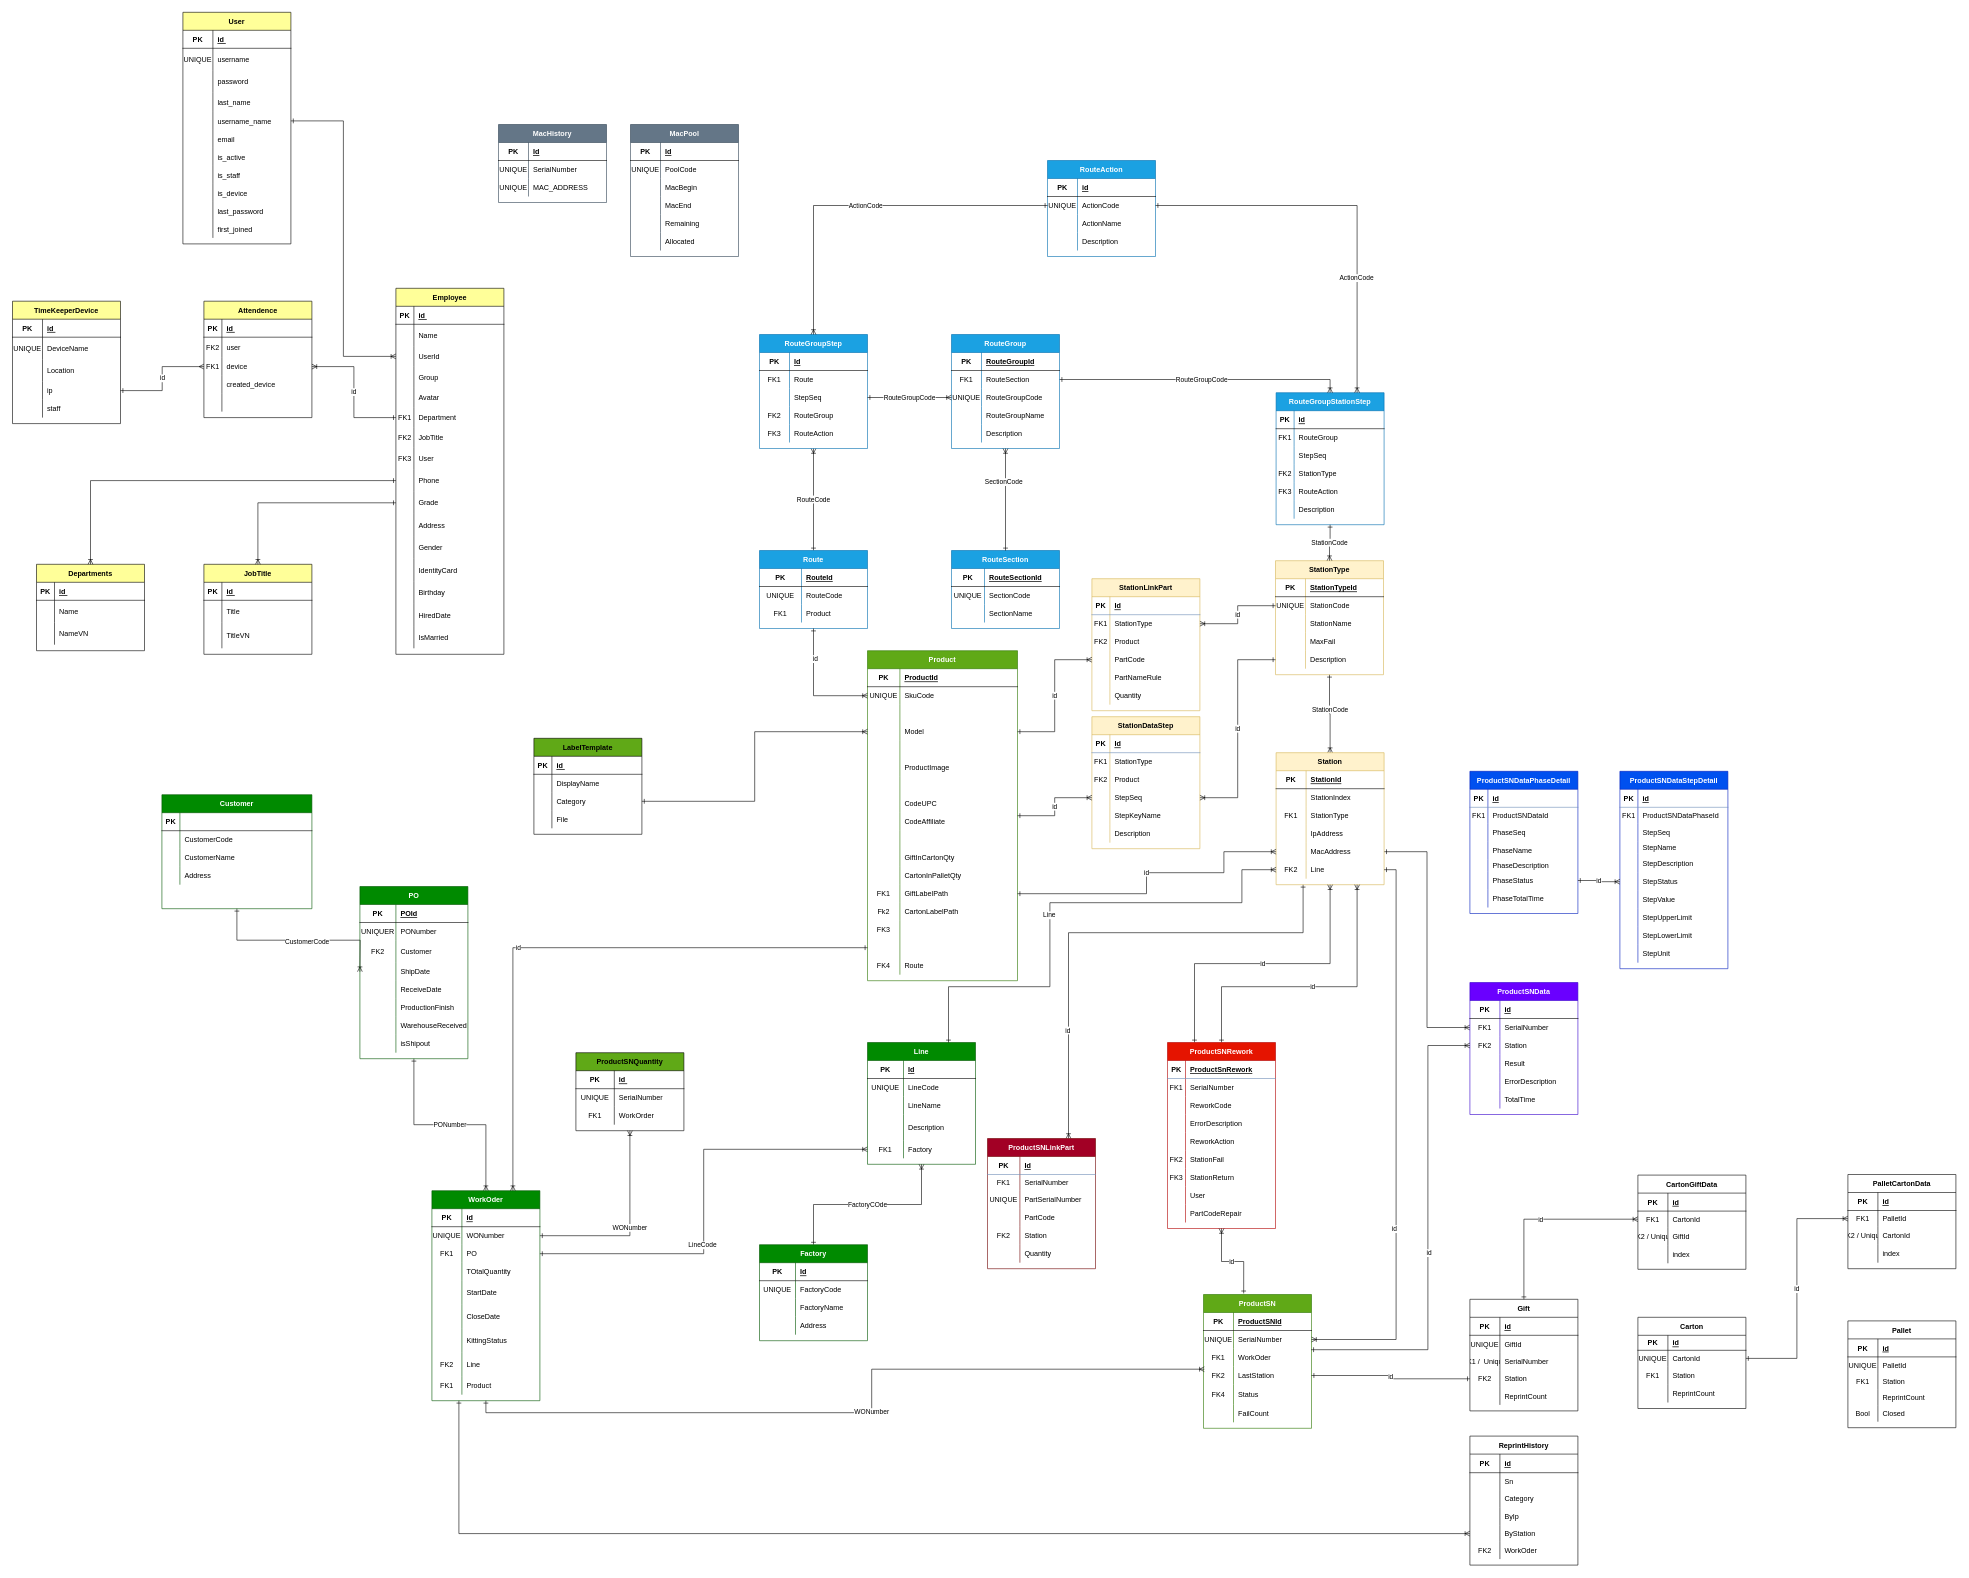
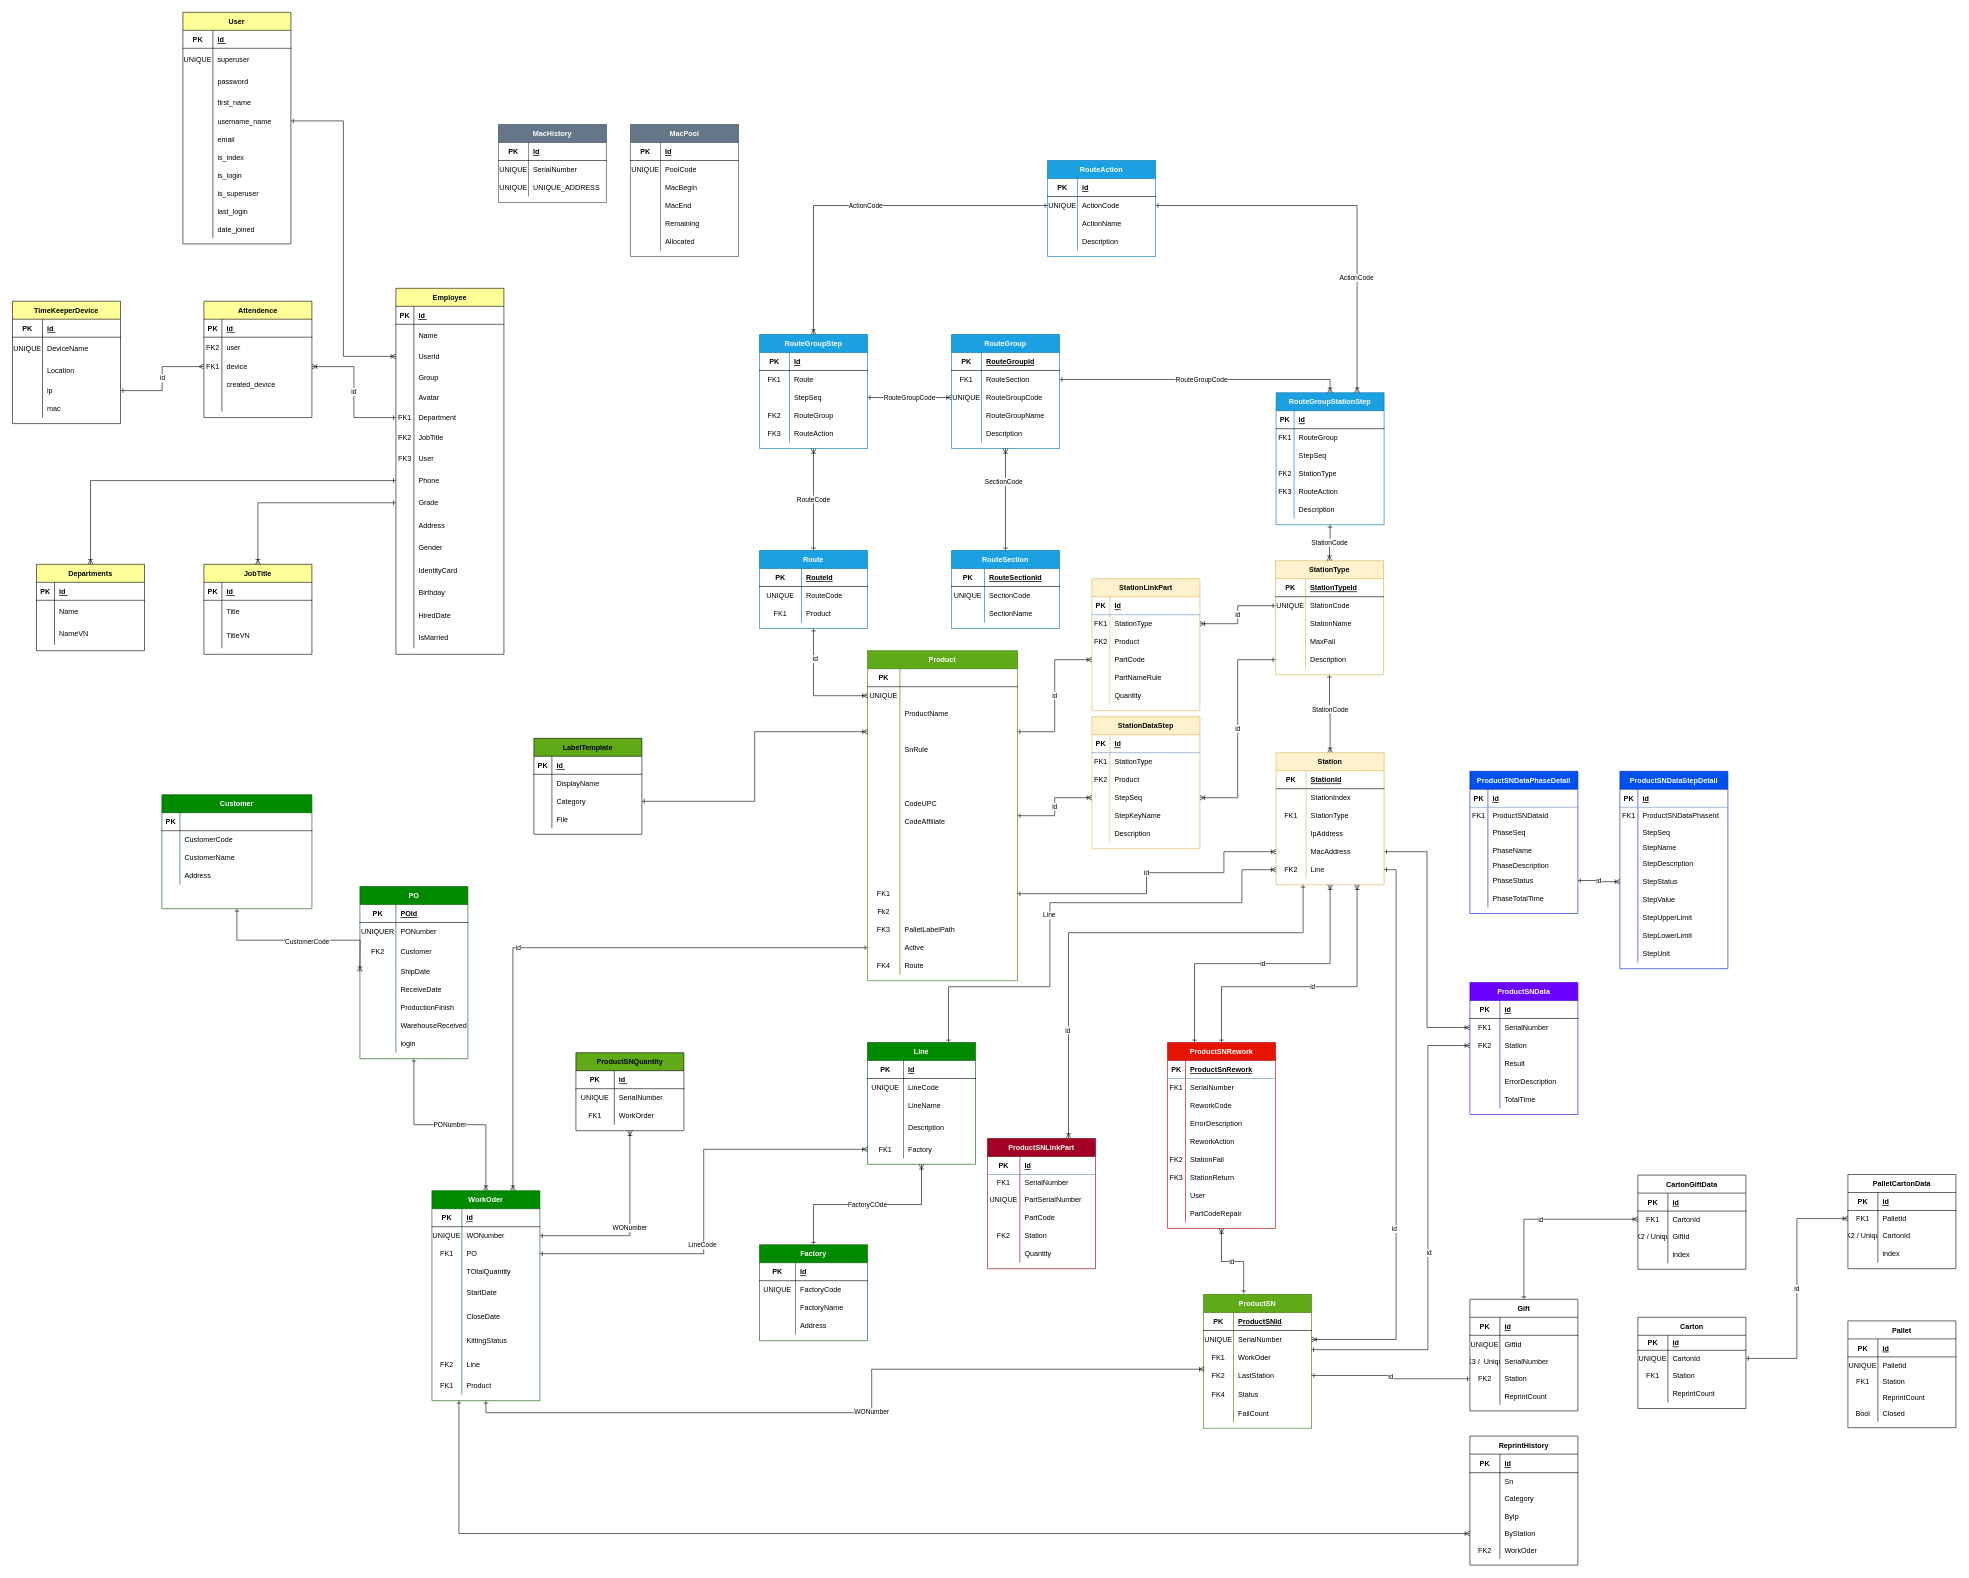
(233, 60) -> (235, 60)
(234, 103) -> (236, 103)
(233, 157) -> (231, 157)
(232, 175) -> (231, 175)
(555, 188) -> (561, 188)
(233, 193) -> (240, 193)
(242, 211) -> (235, 211)
(240, 229) -> (238, 229)
(57, 409) -> (53, 409)
(959, 678) -> none
(959, 696) -> none
none -> (959, 714)
(959, 732) -> none
none -> (959, 750)
(959, 768) -> none
(959, 858) -> none
(959, 876) -> none
(959, 894) -> none
(959, 912) -> none
none -> (959, 930)
none -> (959, 948)
(416, 1044) -> (408, 1044)
(1484, 1362) -> (1484, 1362)
